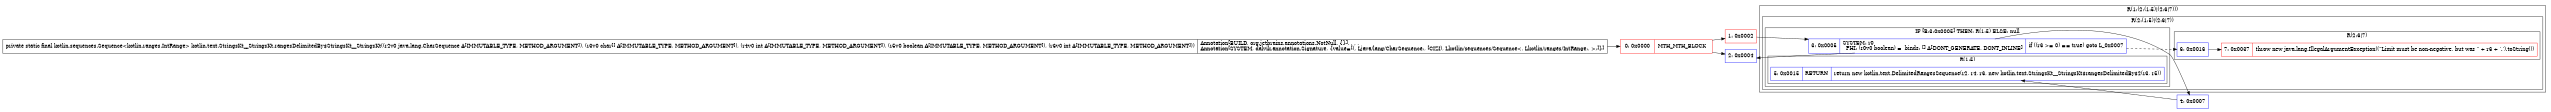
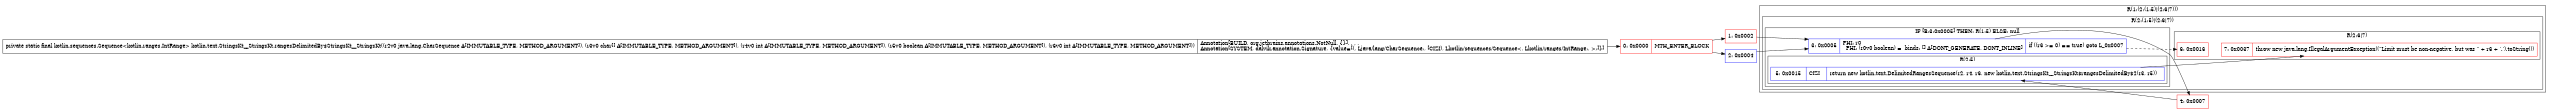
(1859, 43) -> (1853, 43)
(1682, 46) -> (1682, 46)
(2193, 50) -> (2193, 50)
(2213, 50) -> (2220, 62)
(1808, 55) -> (1781, 50)
(1967, 60) -> (1967, 60)
(1817, 74) -> (1815, 74)
(2193, 102) -> (2193, 102)
